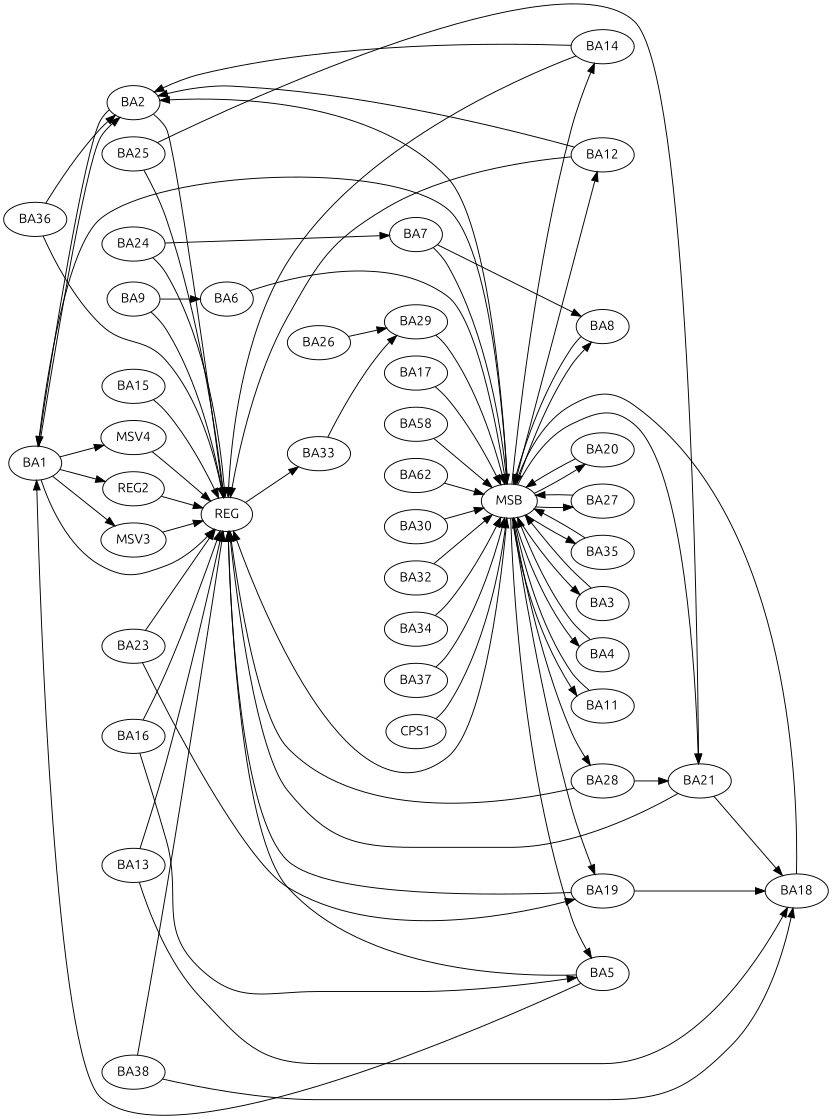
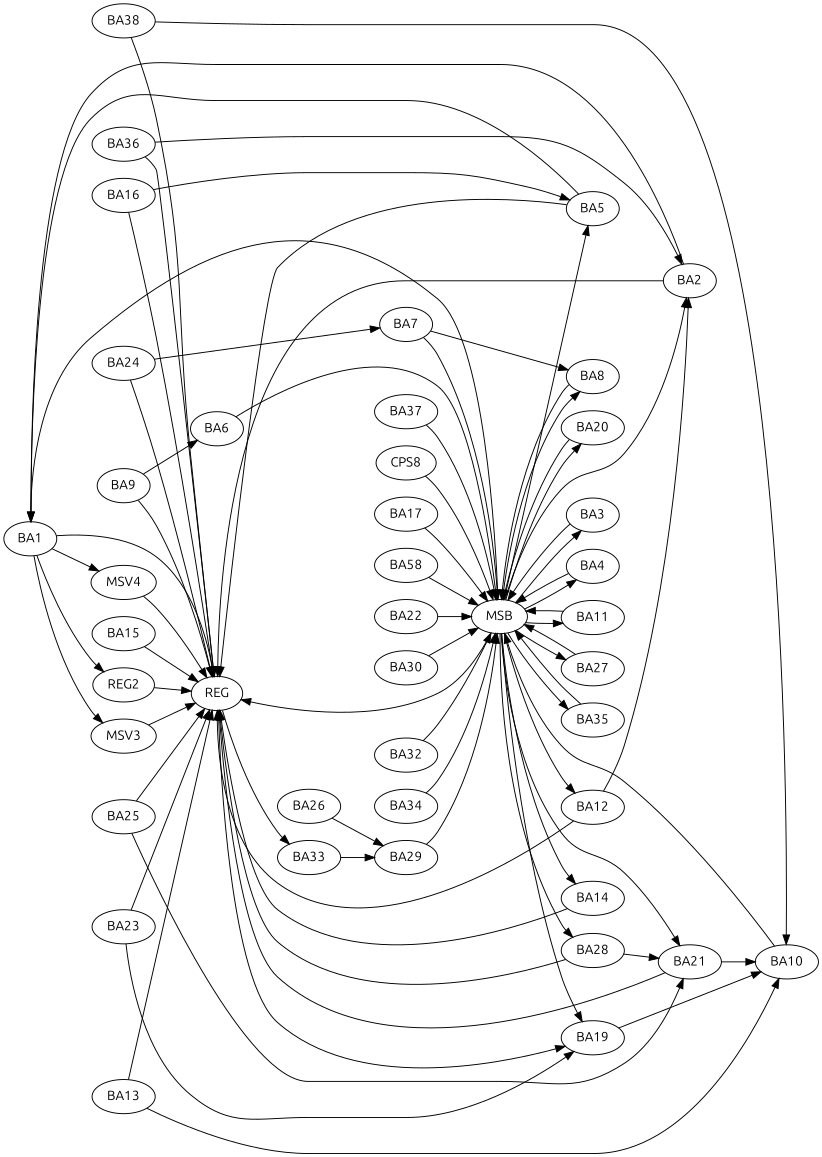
(355, 51) -> none
(67, 282) -> none
(416, 476) -> (406, 617)
(416, 732) -> (406, 463)
(276, 844) -> (268, 1010)
(797, 891) -> (787, 962)
